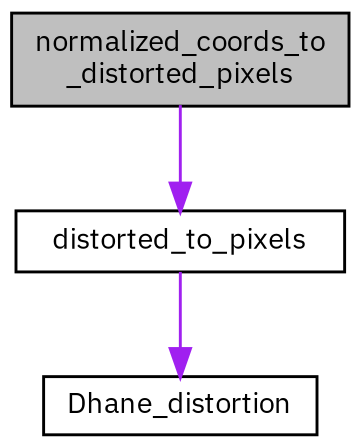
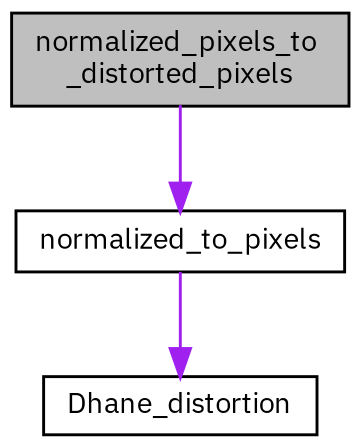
(180, 60) -> (180, 60)
(180, 241) -> (180, 241)
